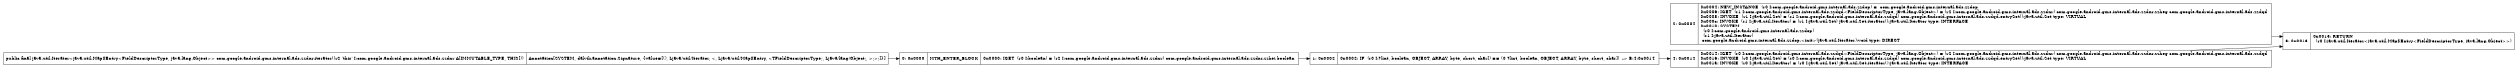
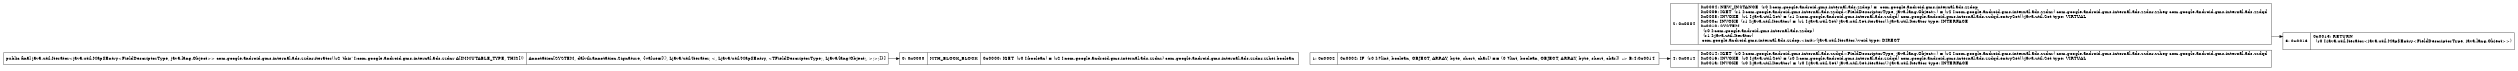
(2235, 48) -> none
(954, 58) -> (954, 58)
(1303, 59) -> none
